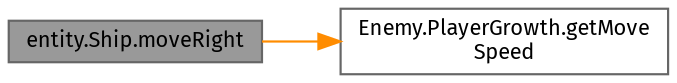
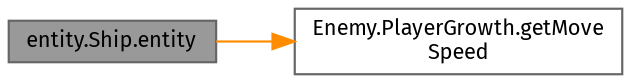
(135, 41) -> (112, 41)
